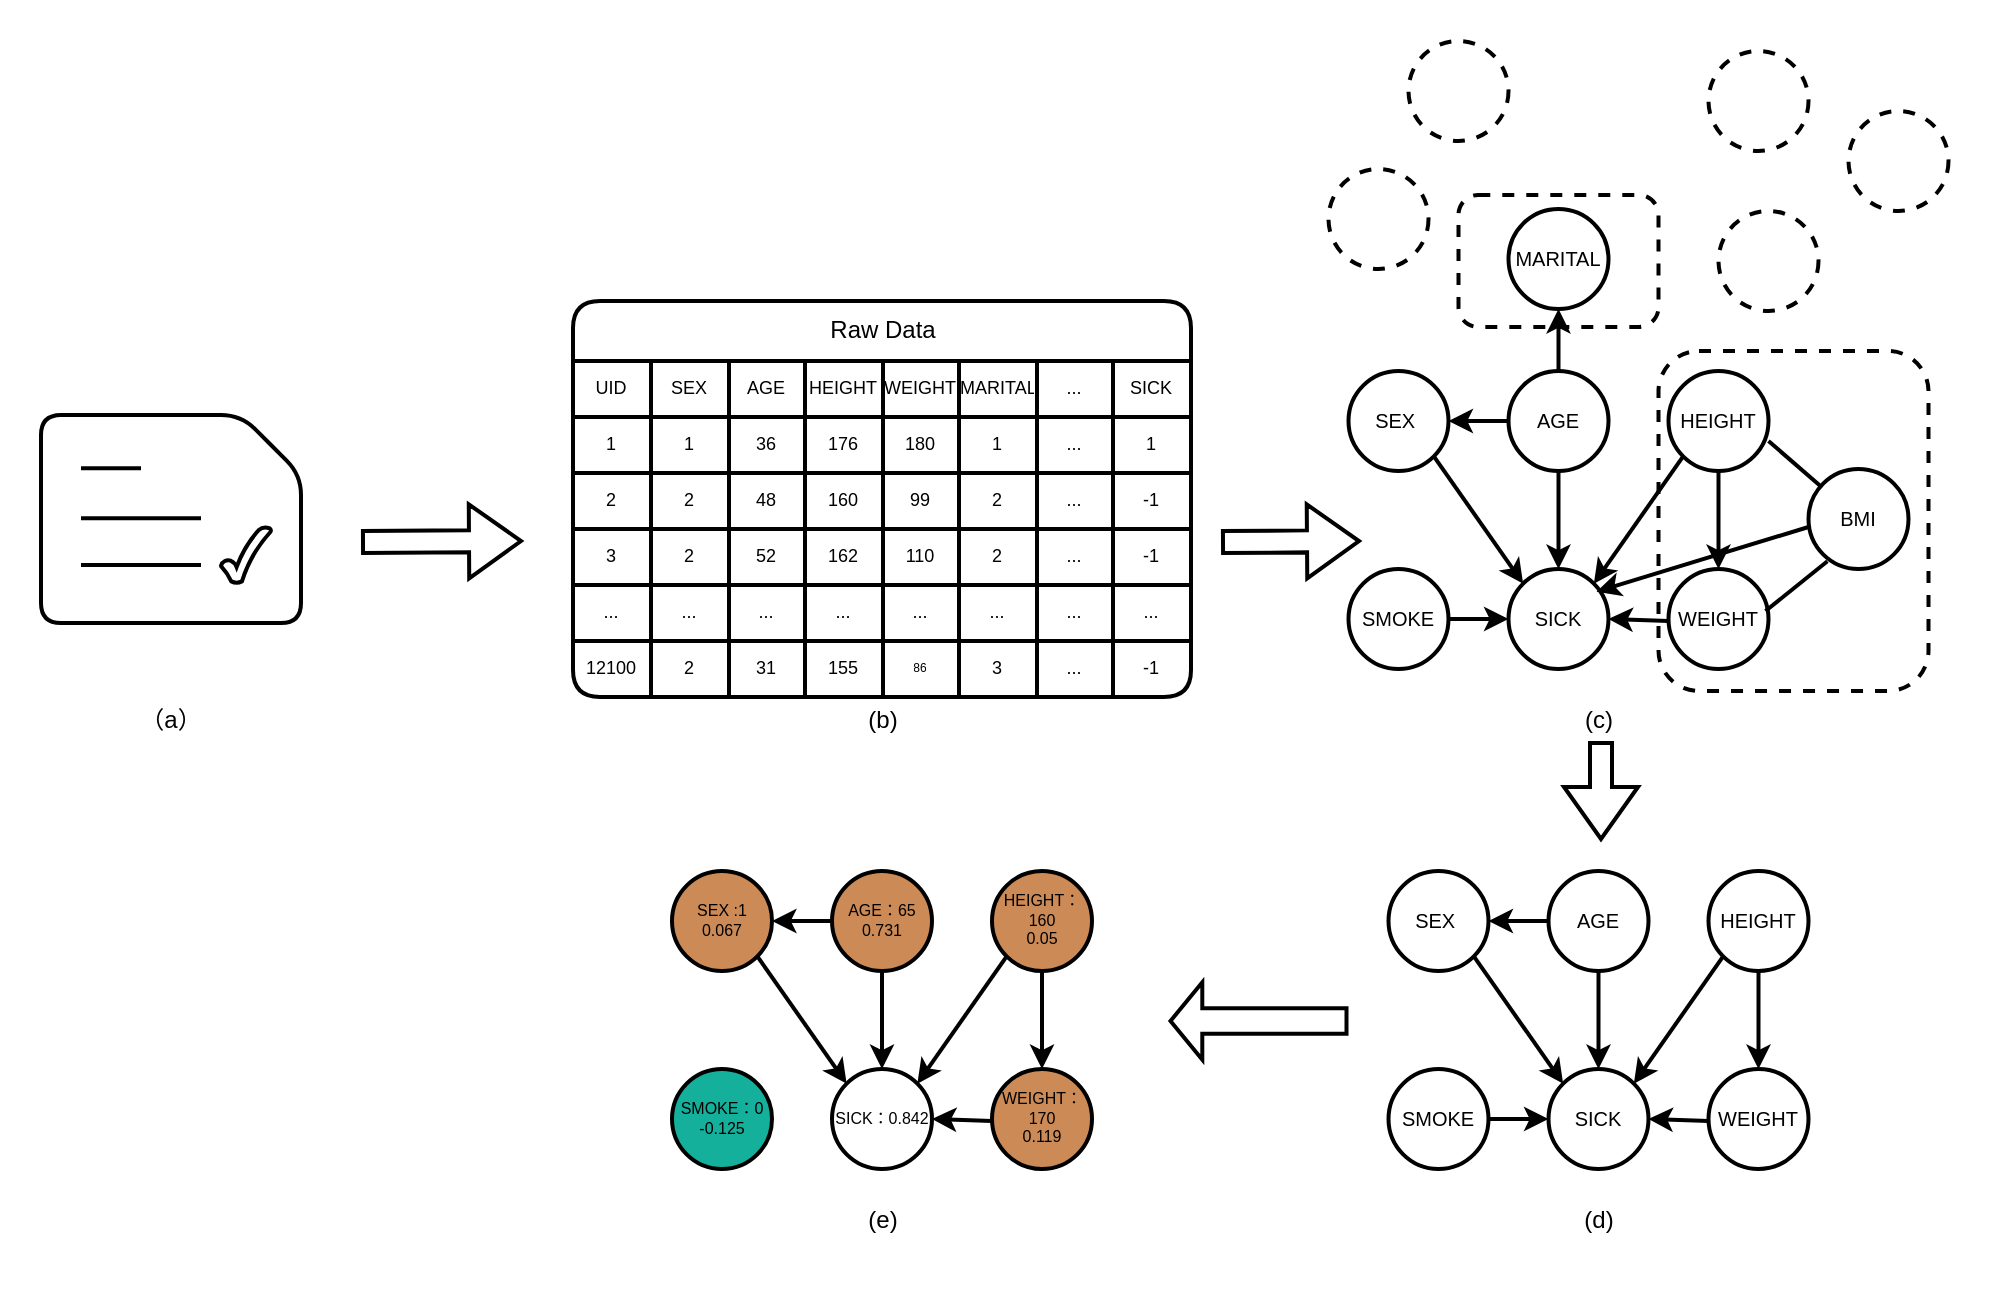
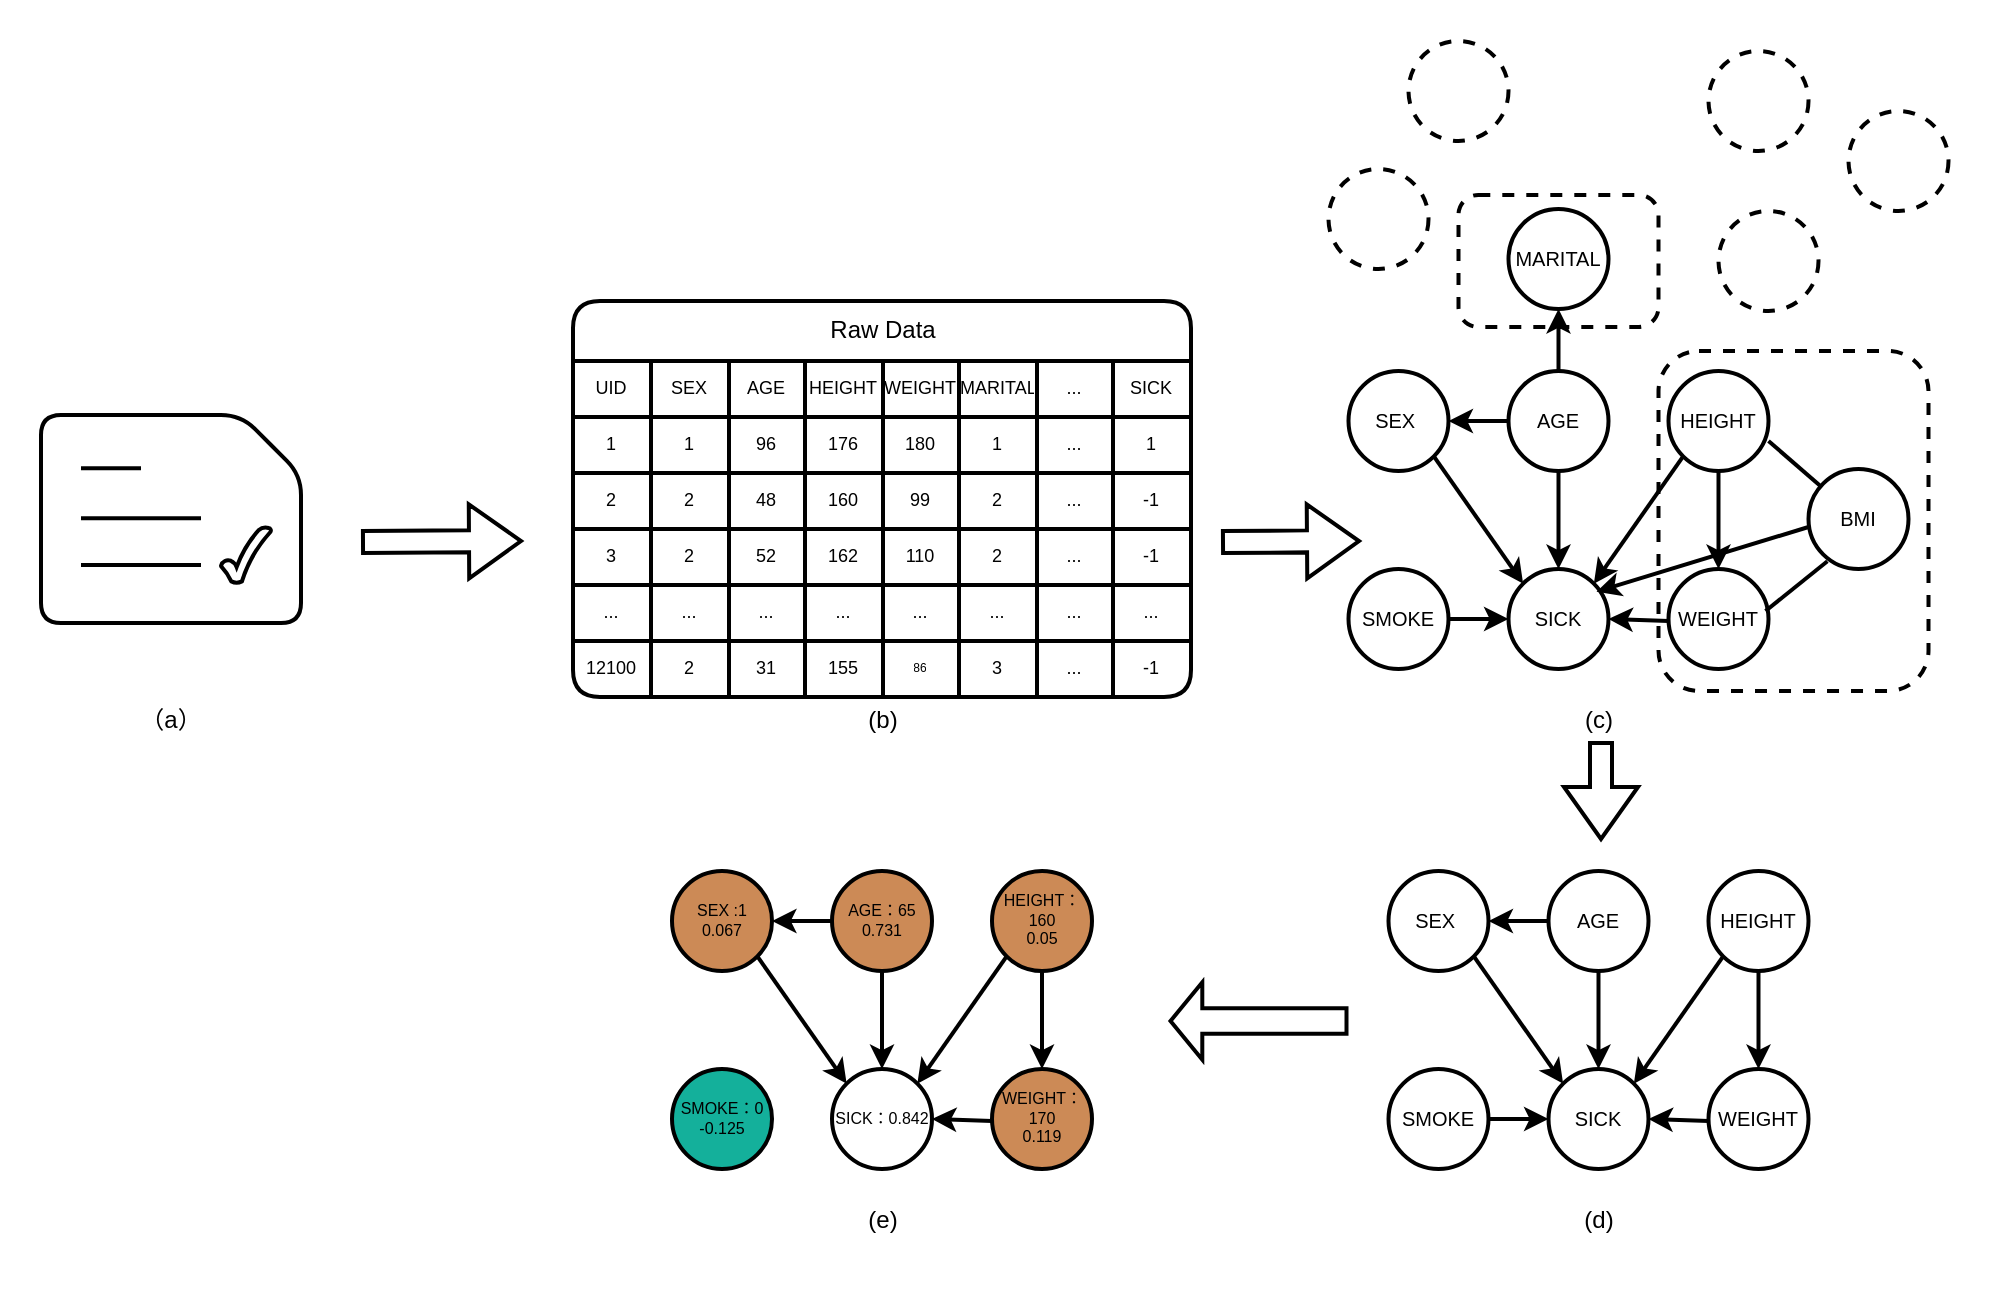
(767, 445) -> (767, 445)
